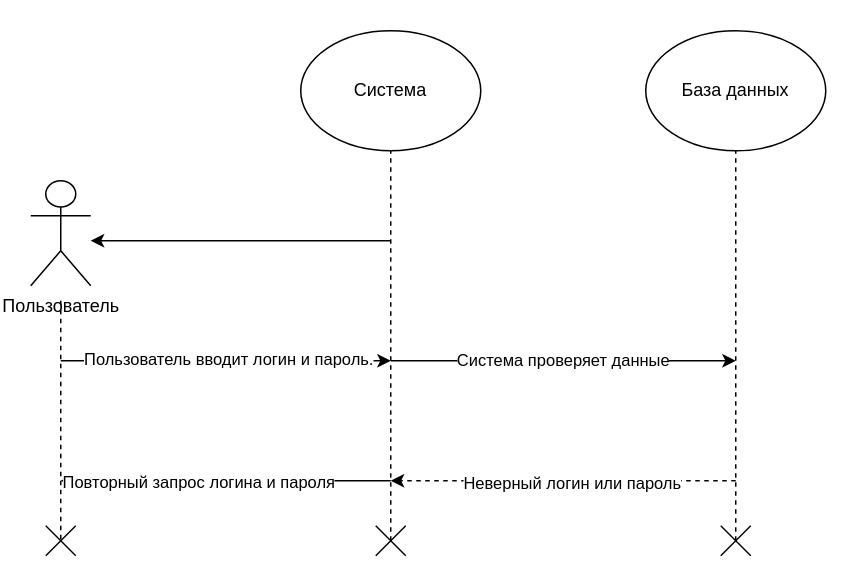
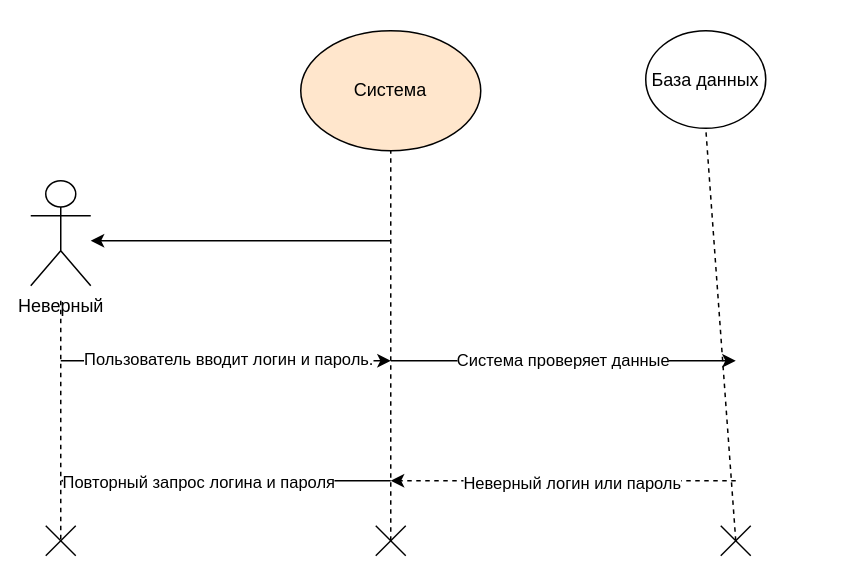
(391, 91) -> (391, 91)
(736, 91) -> (706, 80)
(62, 307) -> (62, 307)
